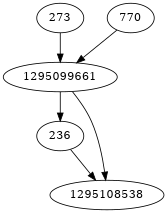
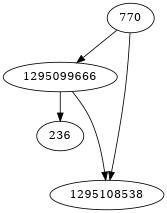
(60, 18) -> none
(60, 77) -> (60, 77)
(81, 162) -> (124, 103)
